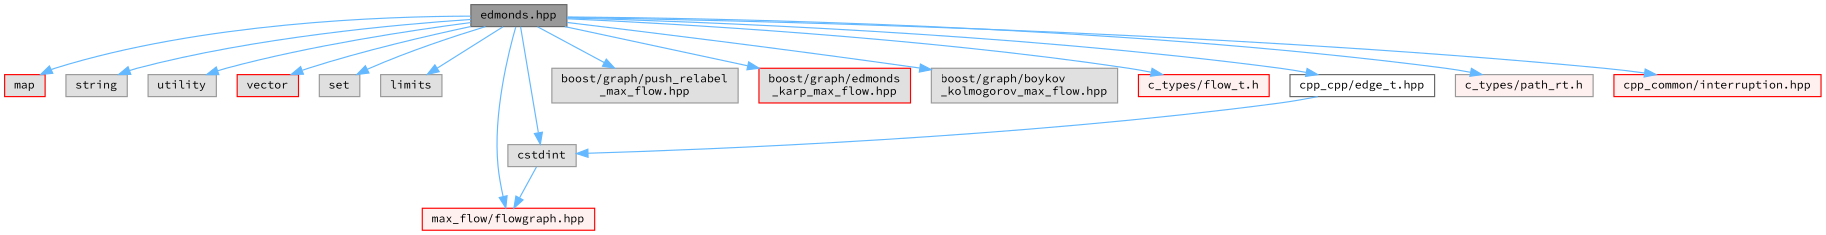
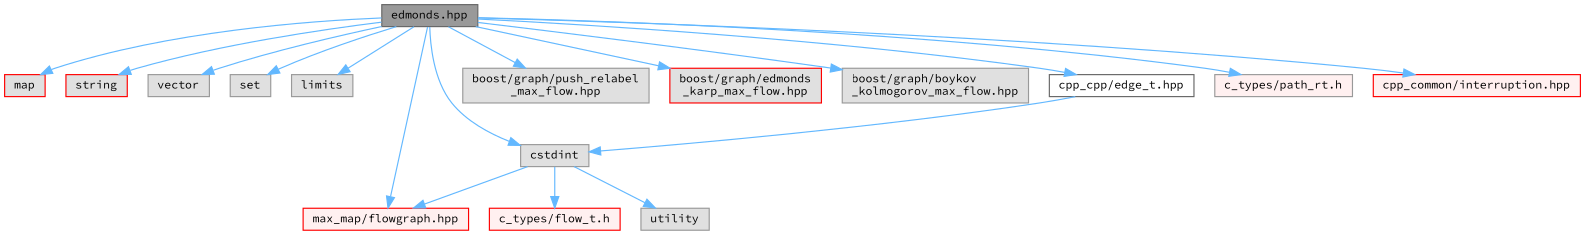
(860, 38) -> (555, 182)
(343, 42) -> (609, 185)
(97, 86) -> (97, 86)
(268, 86) -> (179, 86)
(508, 219) -> (386, 219)
